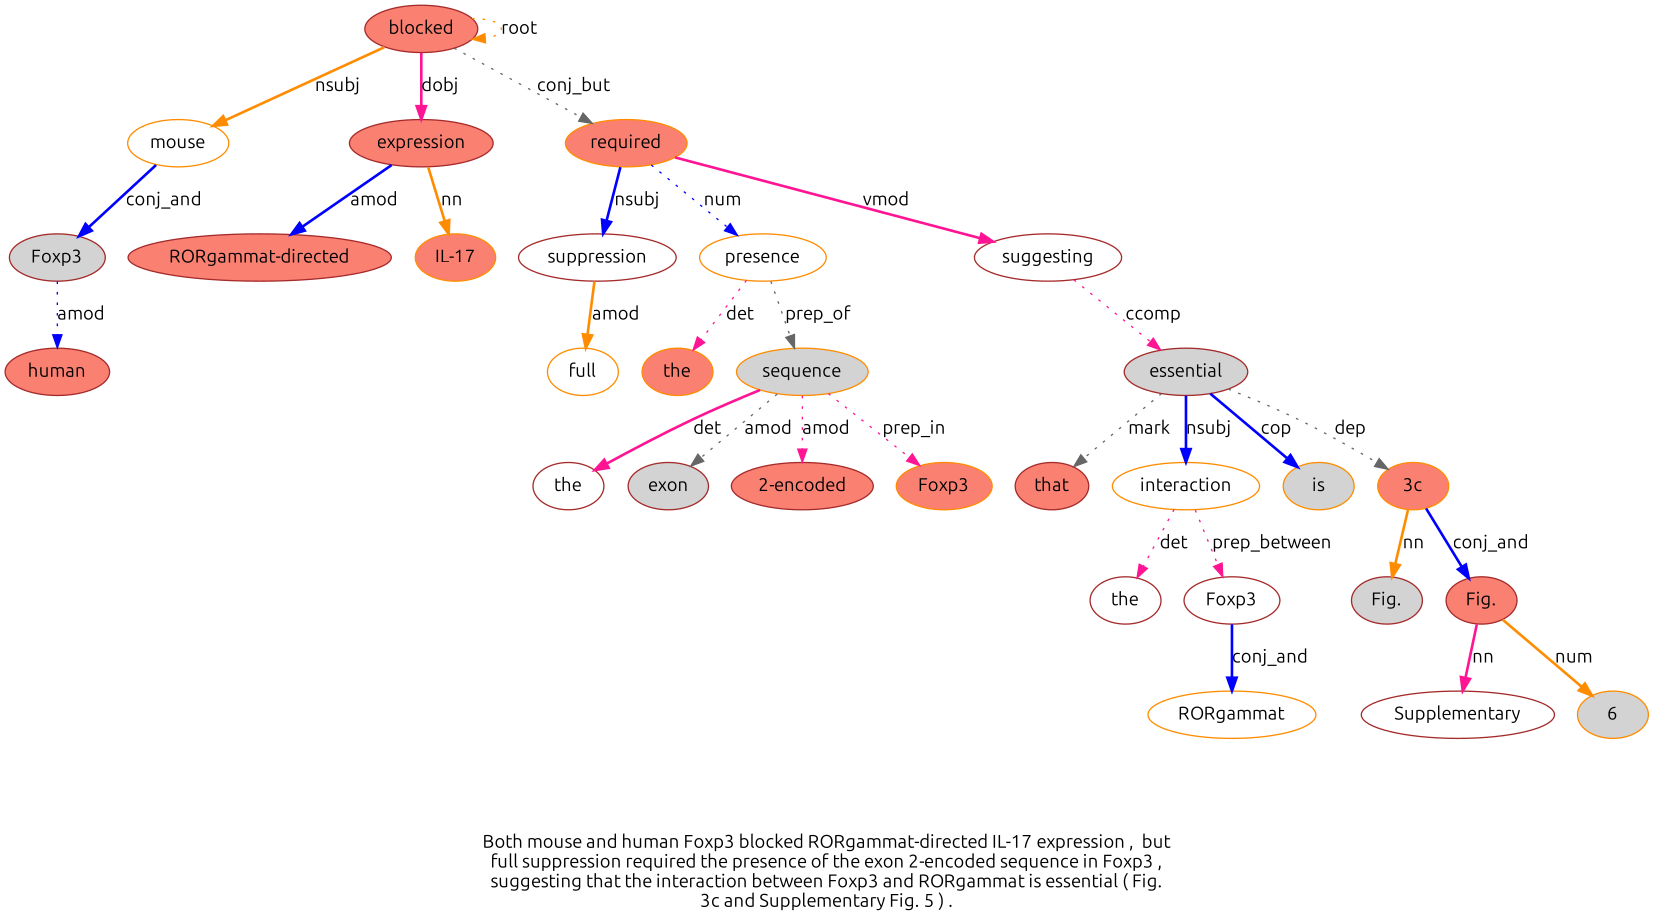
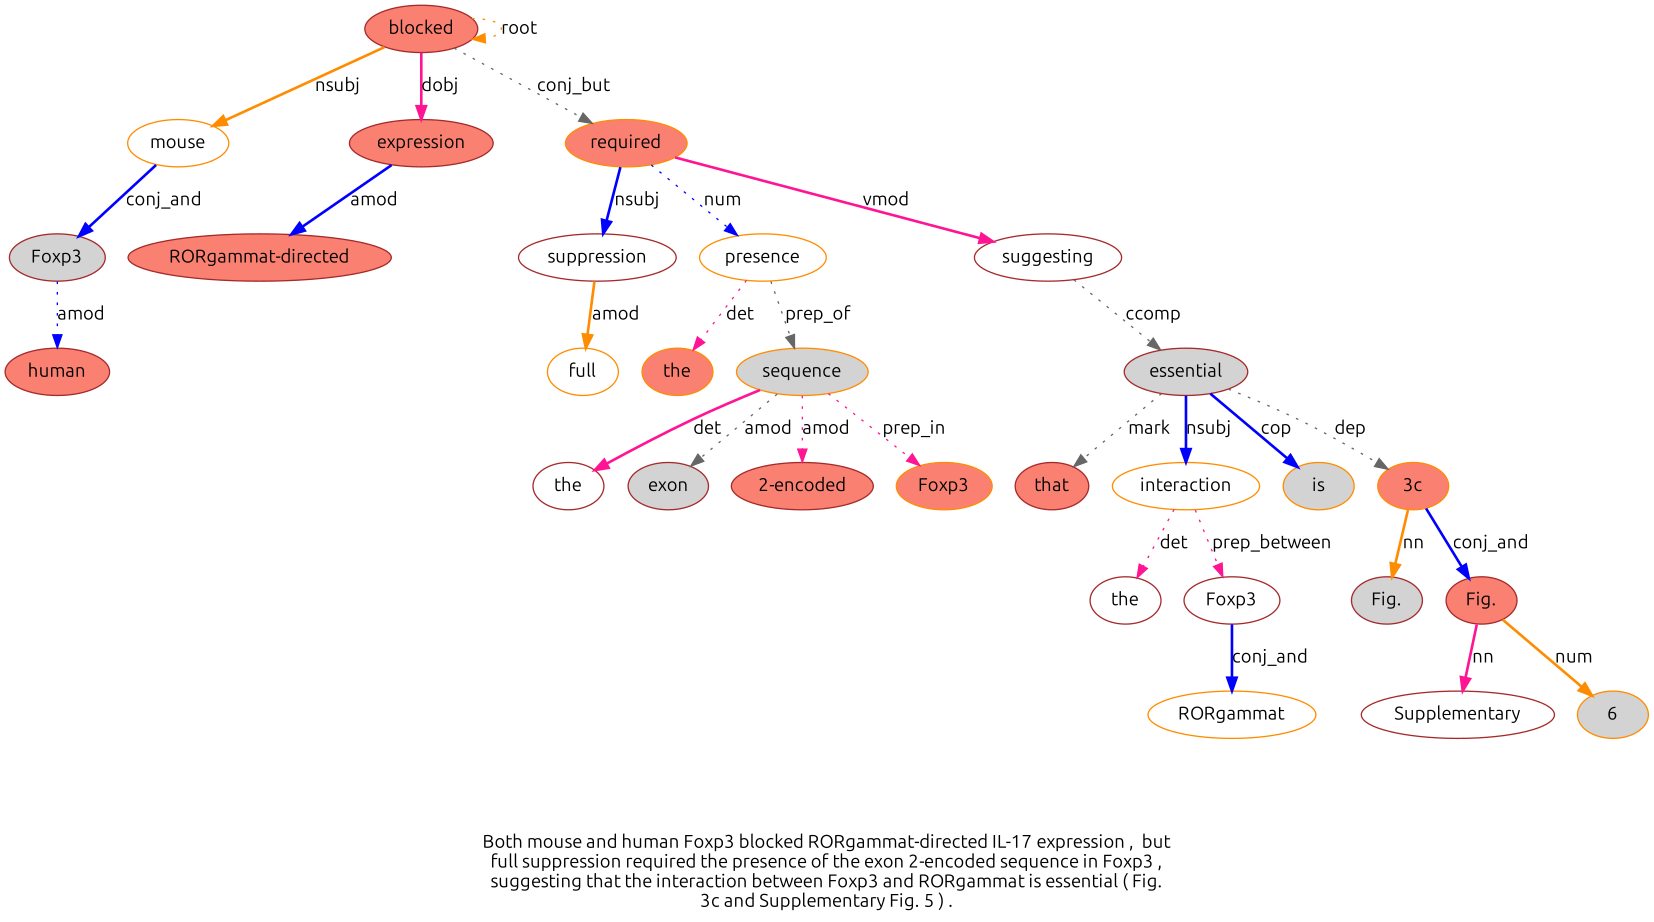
(455, 258) -> none
(1112, 311) -> (1112, 311)
